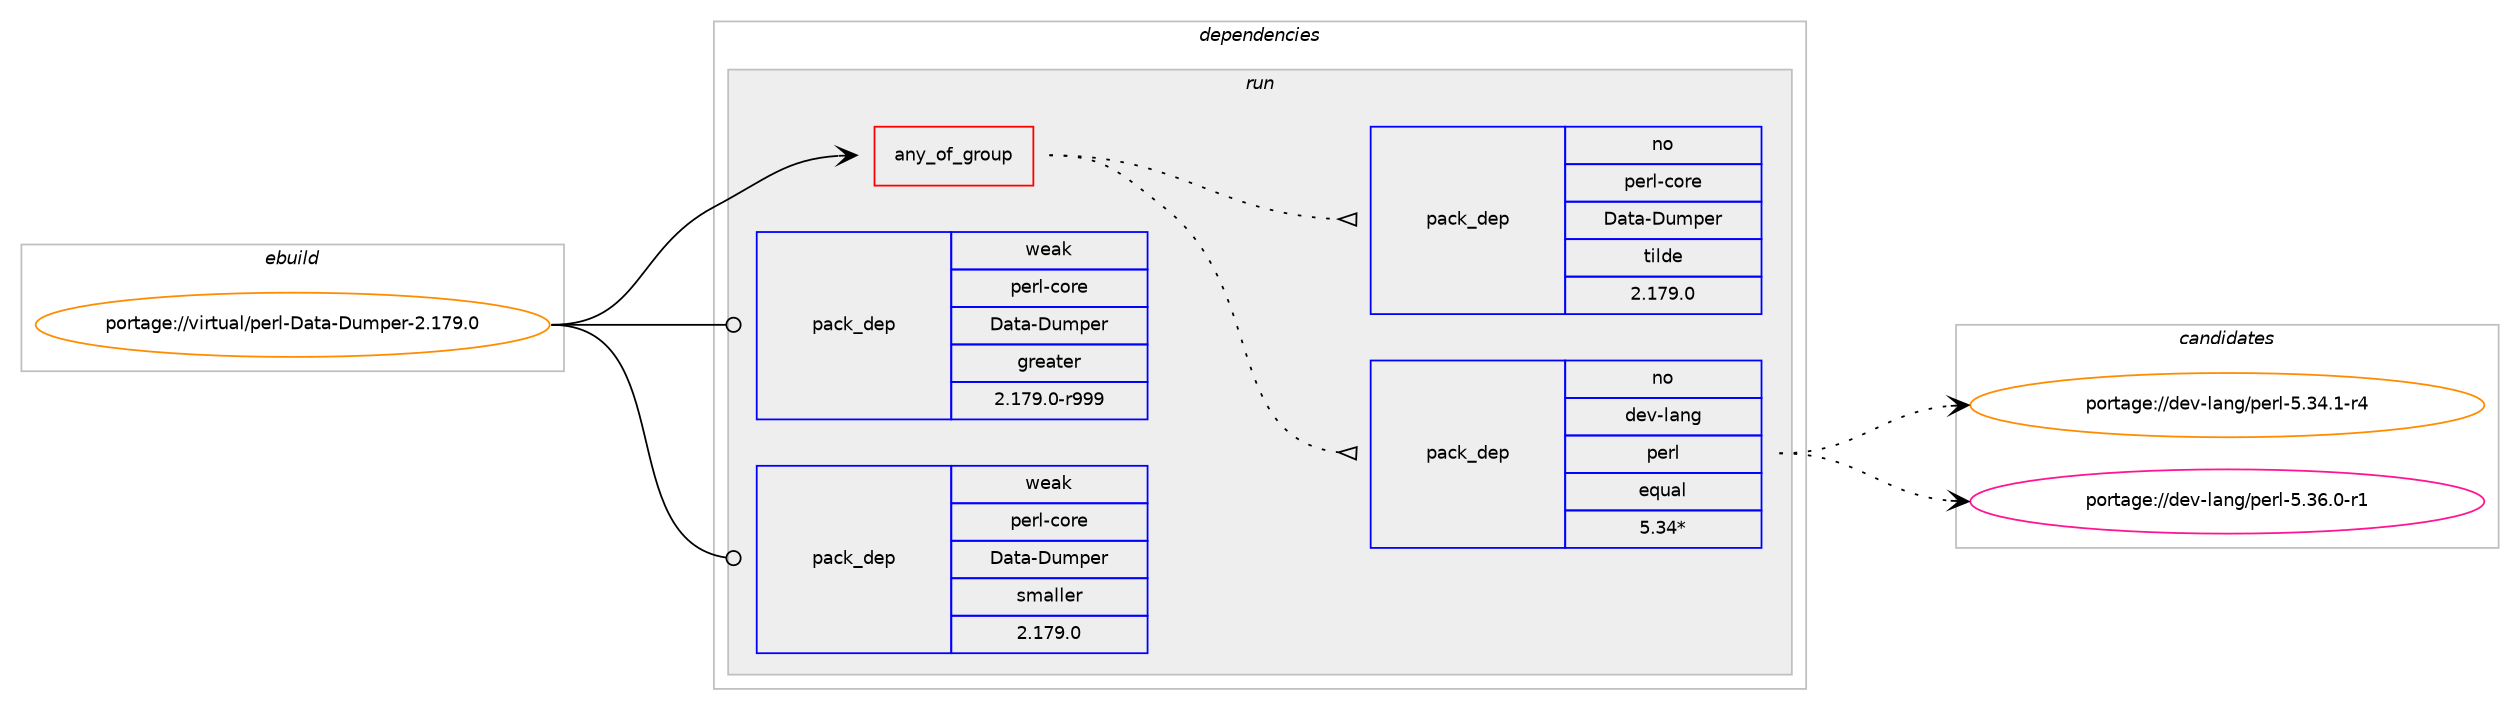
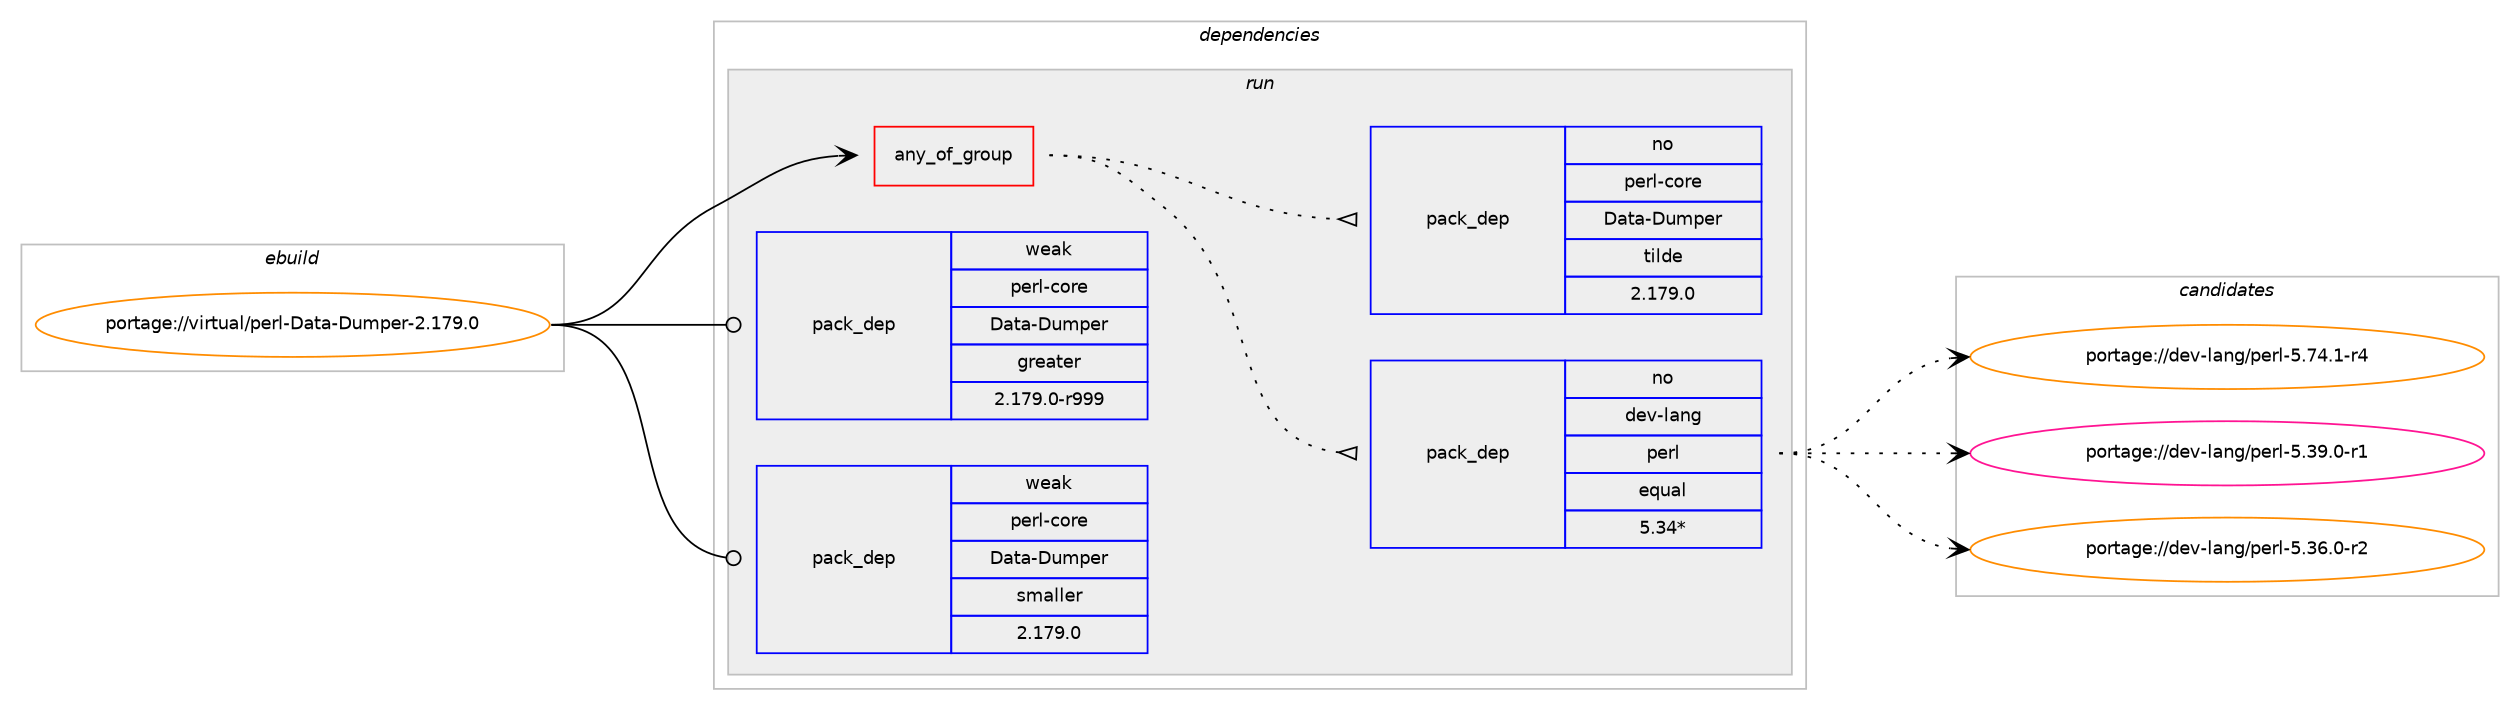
(2227, 405) -> (2227, 357)
(2227, 502) -> (2227, 453)
none -> (2227, 550)
